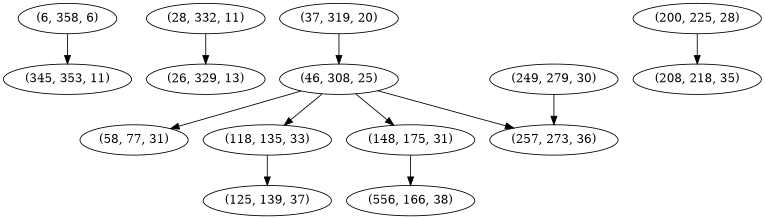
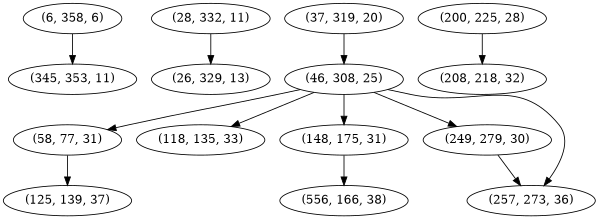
(697, 79) -> (482, 79)
none -> (411, 108)
(267, 166) -> (67, 166)
